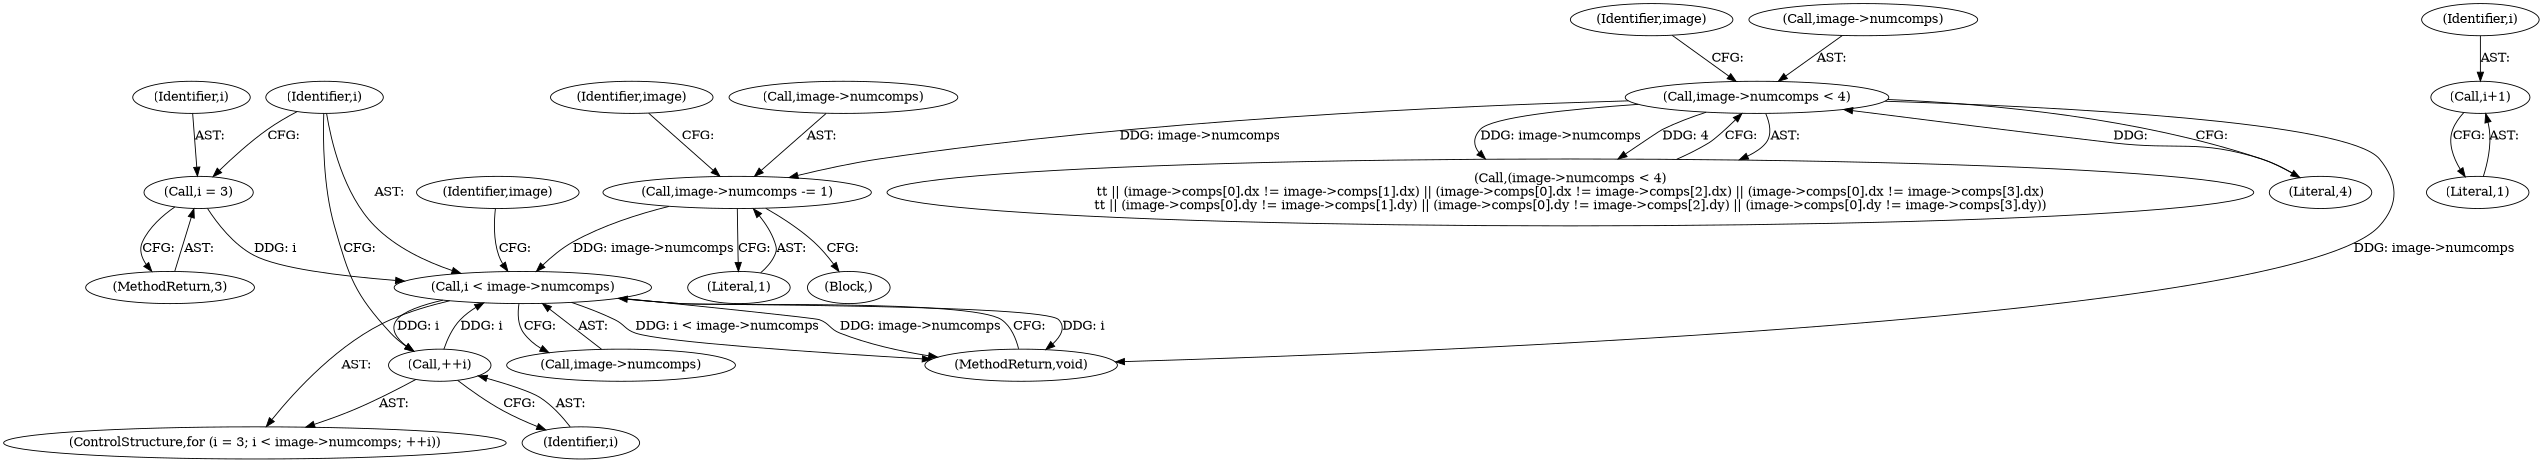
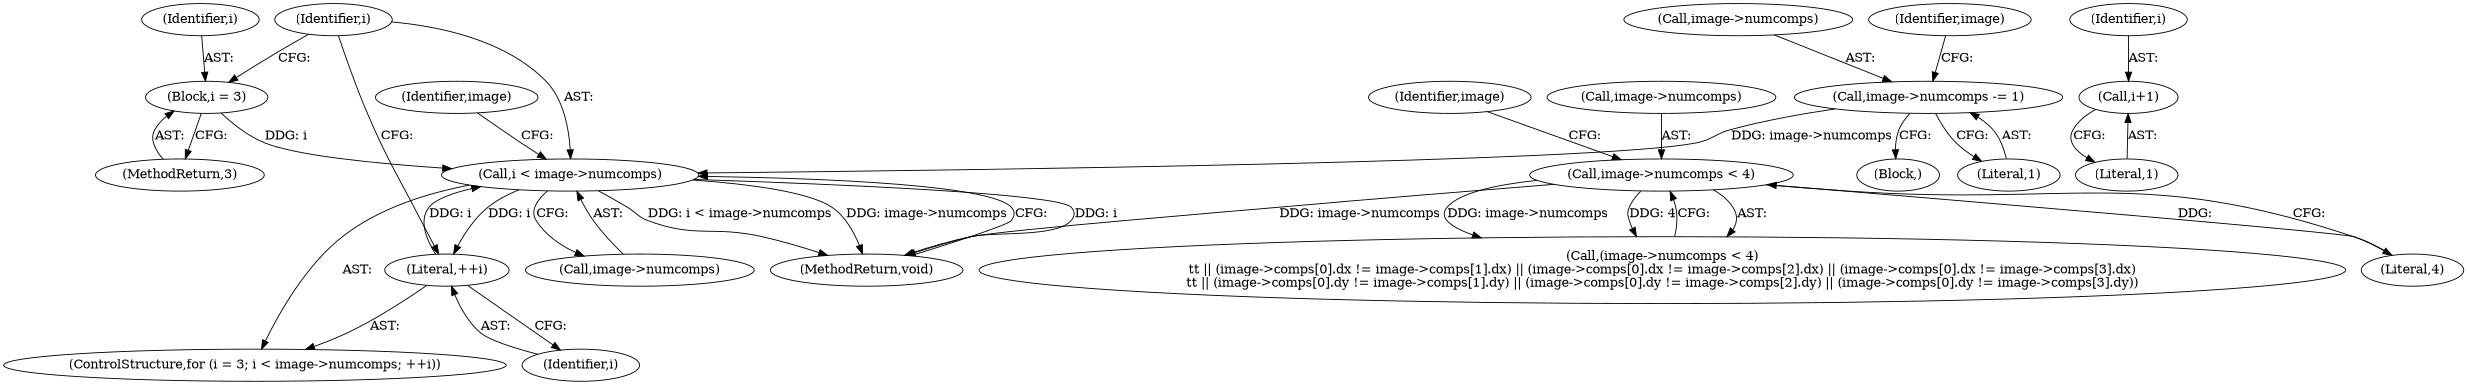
(1212, 123) -> none
(199, 192) -> (207, 97)
(440, 365) -> (447, 270)
